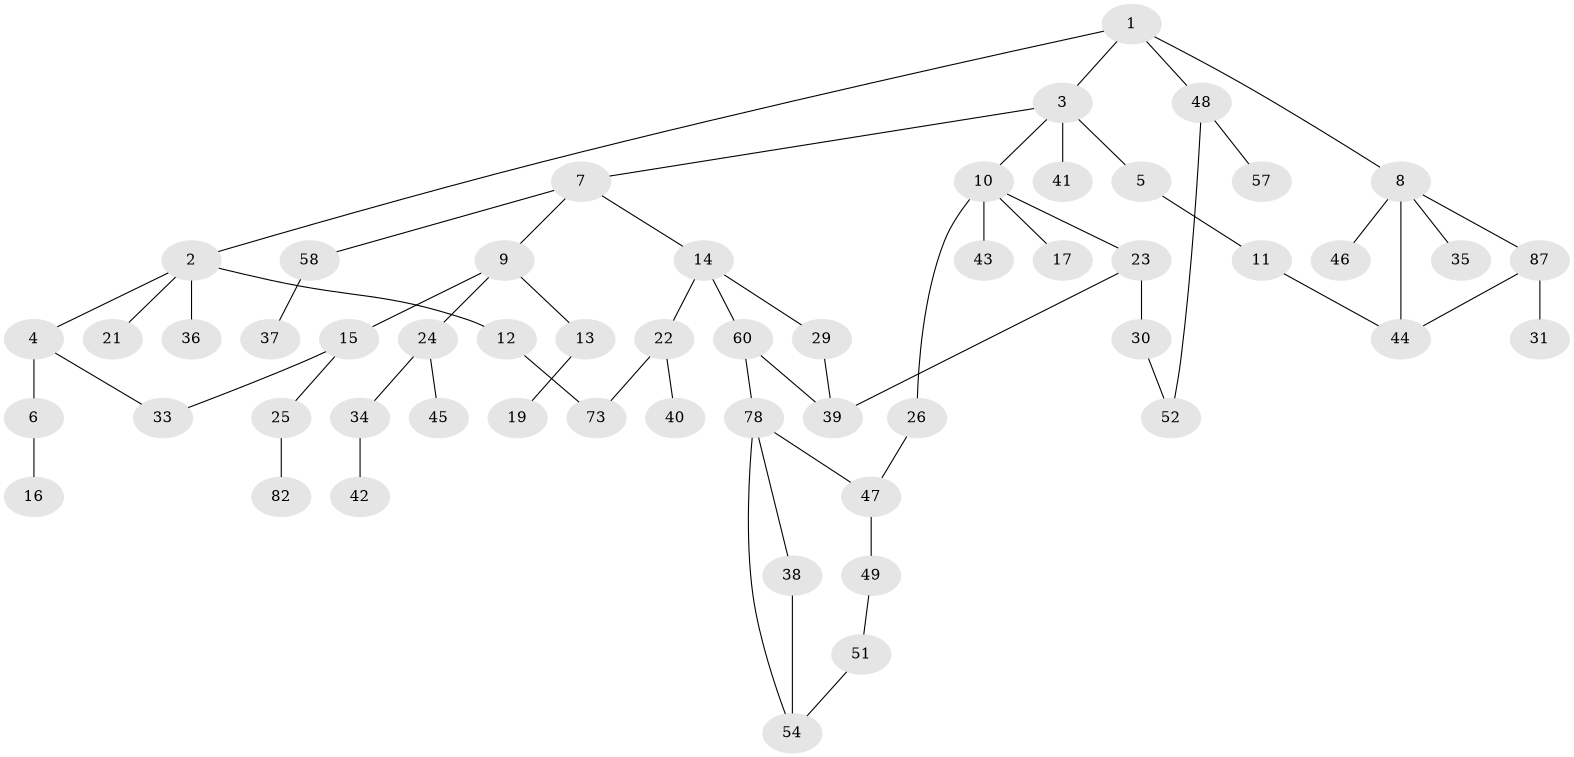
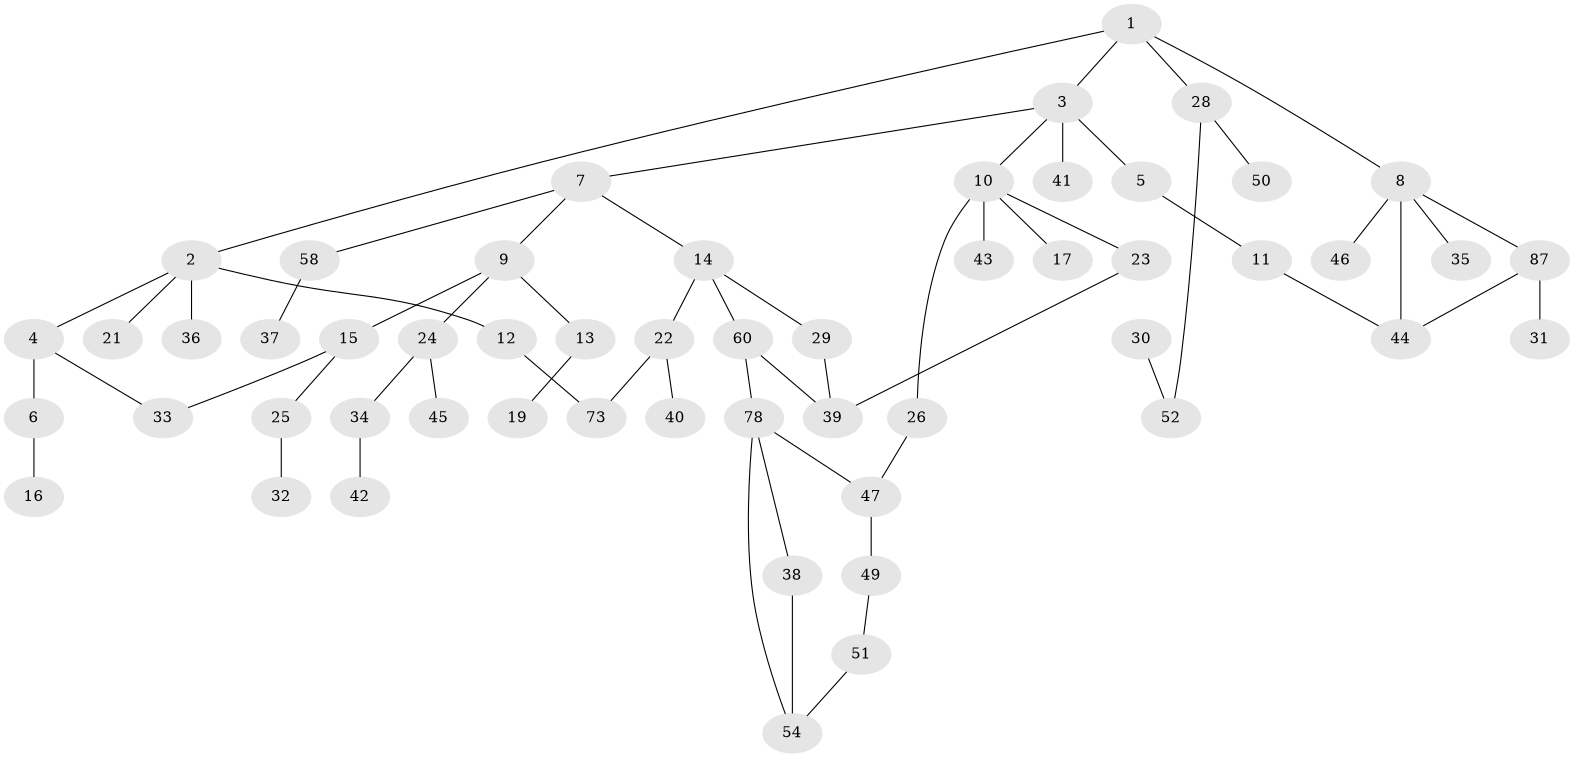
(1202, 103) -> (1202, 103)
(1262, 182) -> (1262, 182)
(1142, 300) -> none
(281, 497) -> (281, 497)
